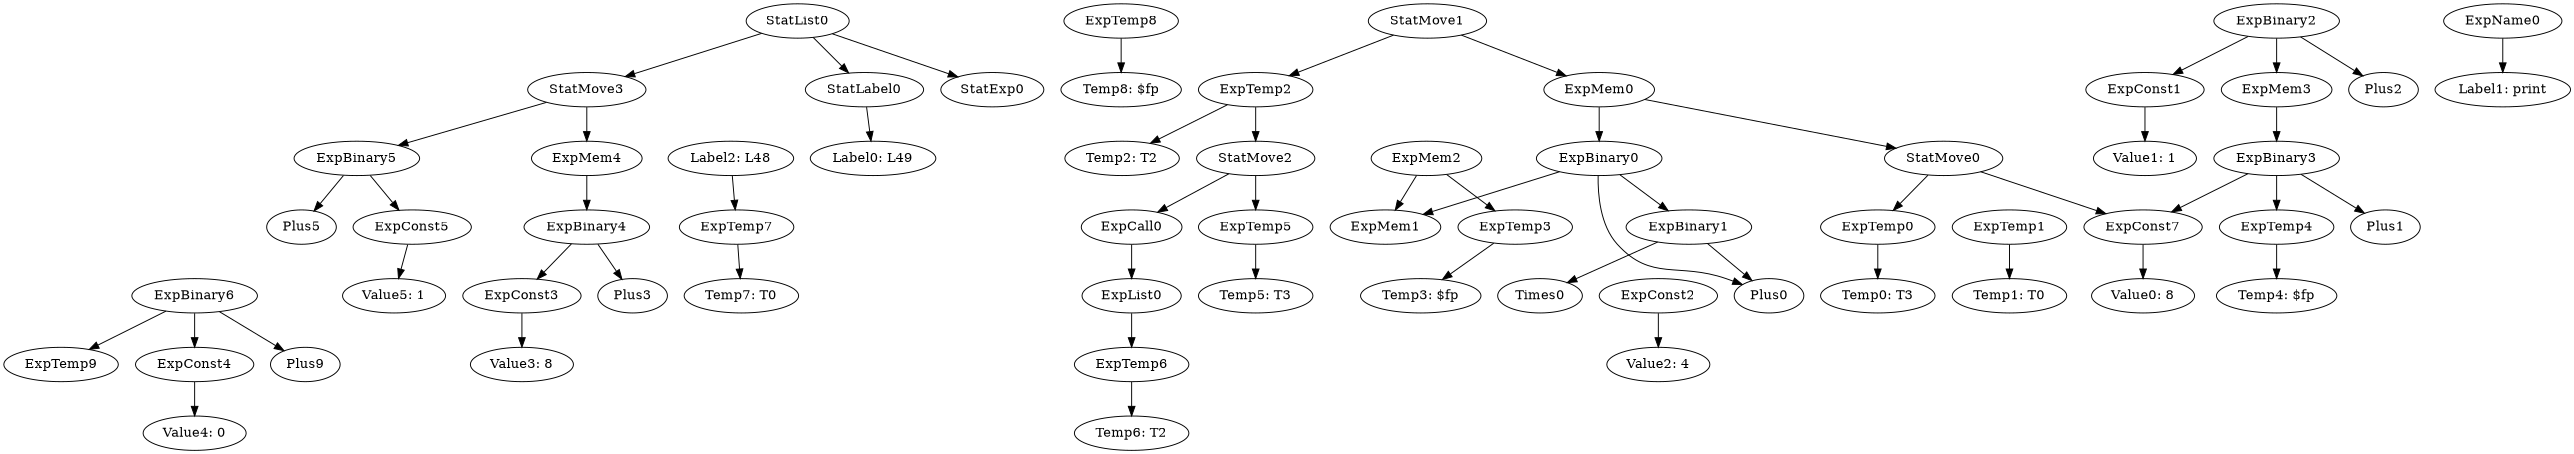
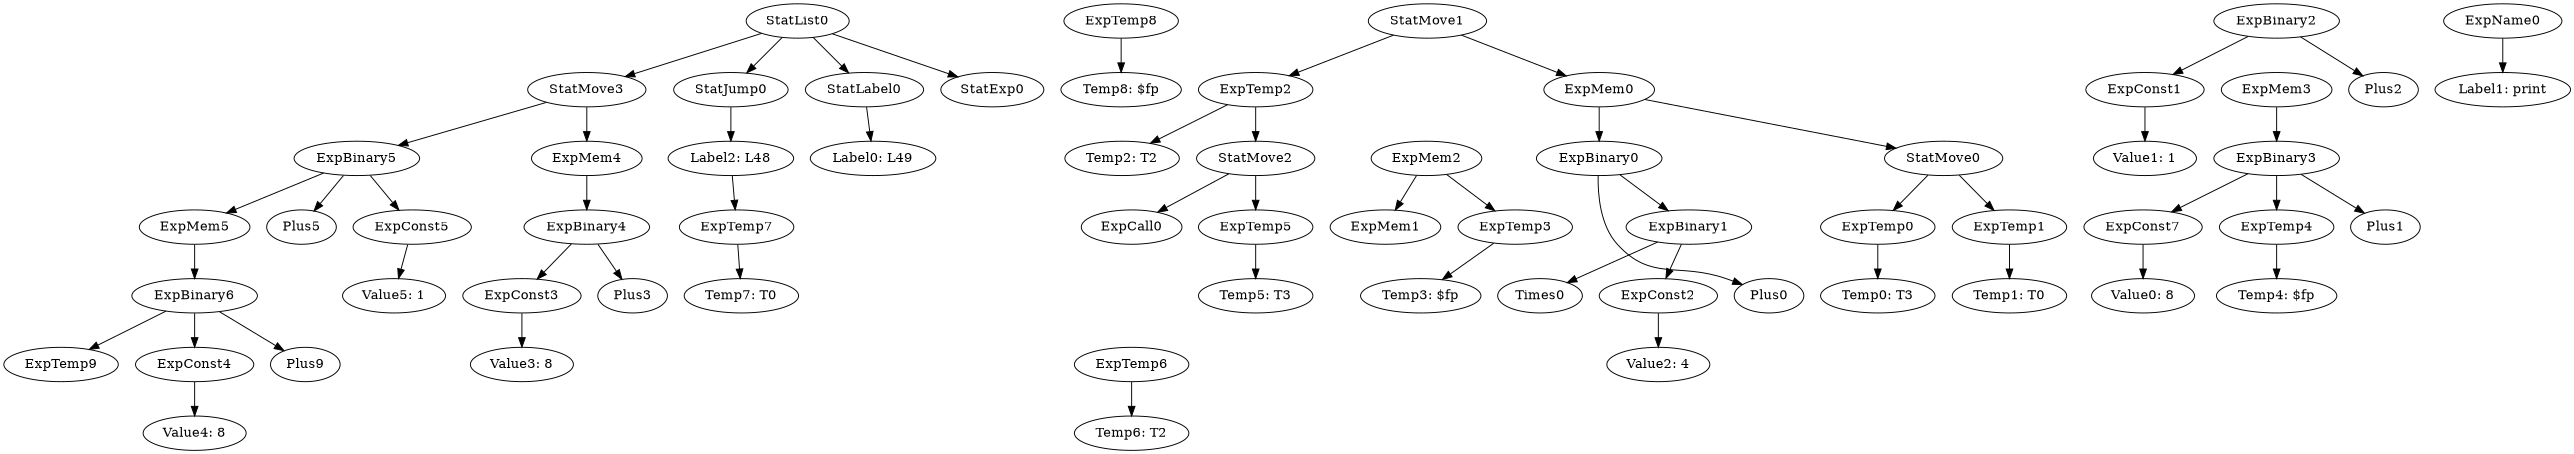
(2277, 51) -> none
none -> (731, 90)
(2039, 191) -> (1973, 189)
(1496, 192) -> none
none -> (195, 227)
(1726, 259) -> (1676, 257)
(1132, 296) -> none
(195, 433) -> (195, 433)
